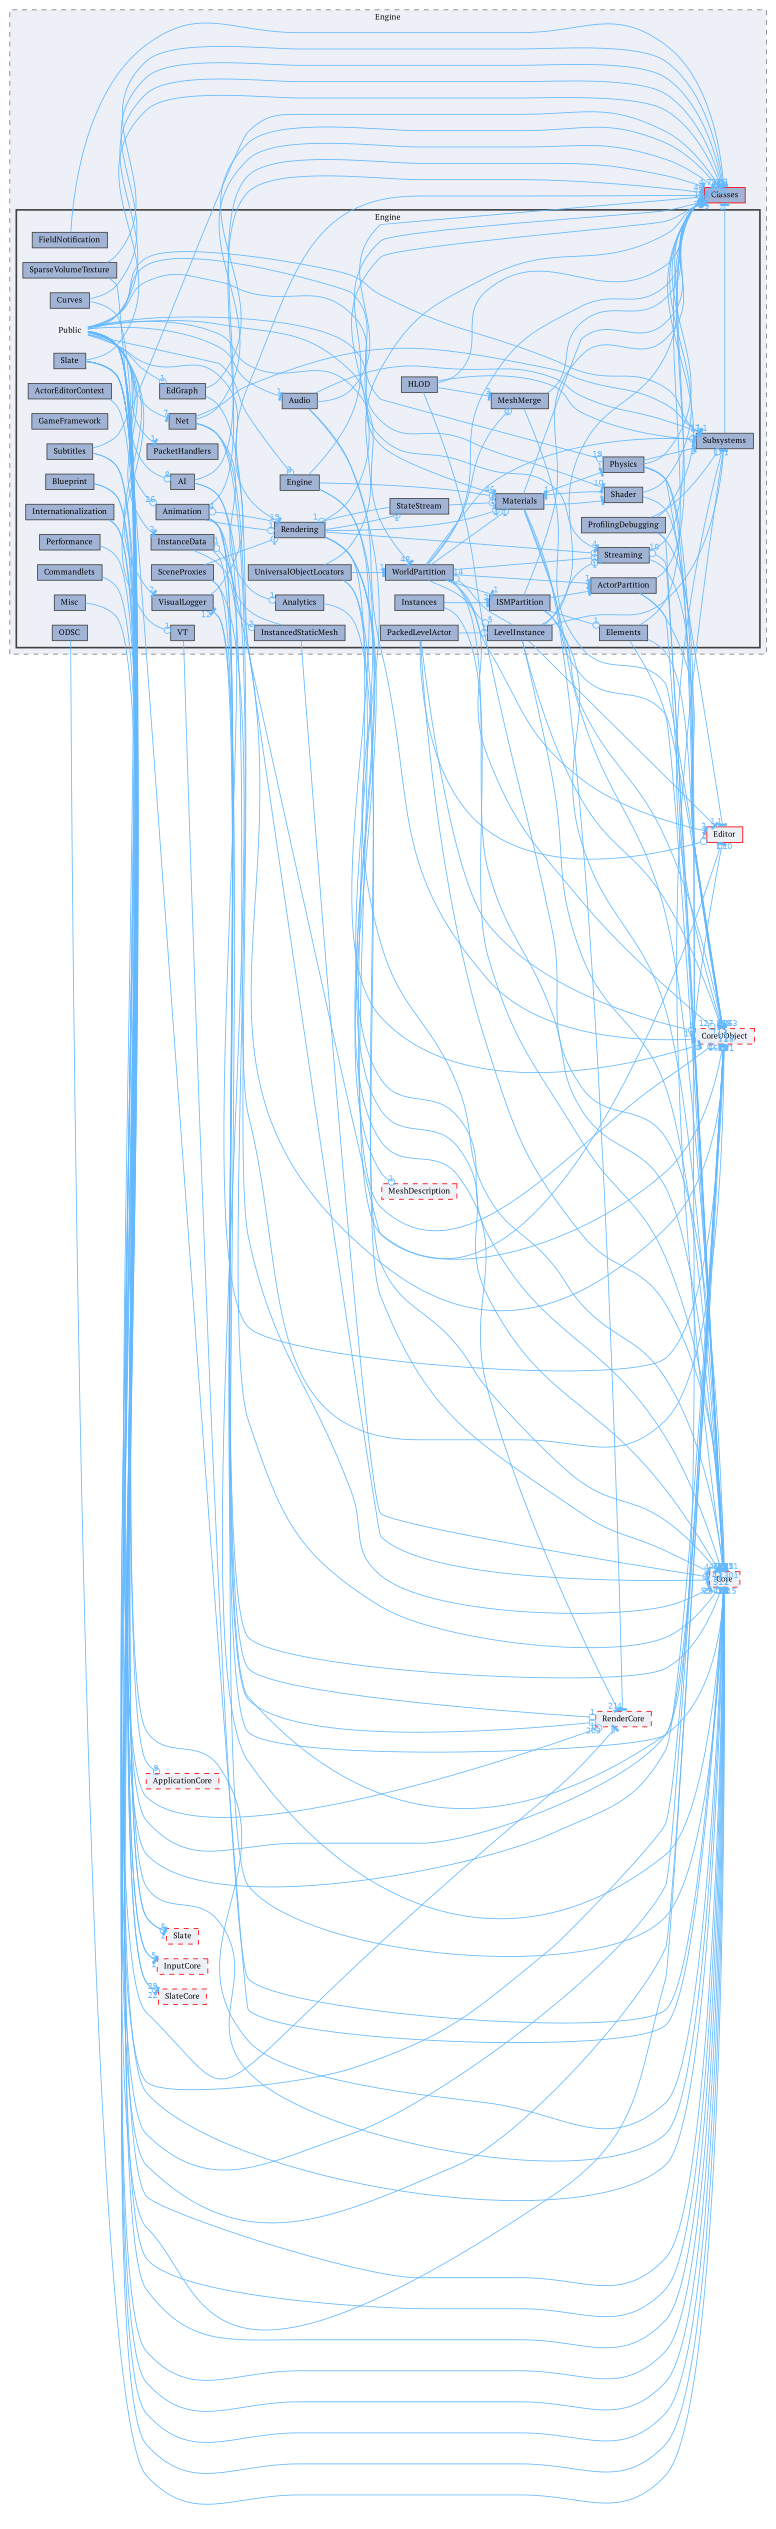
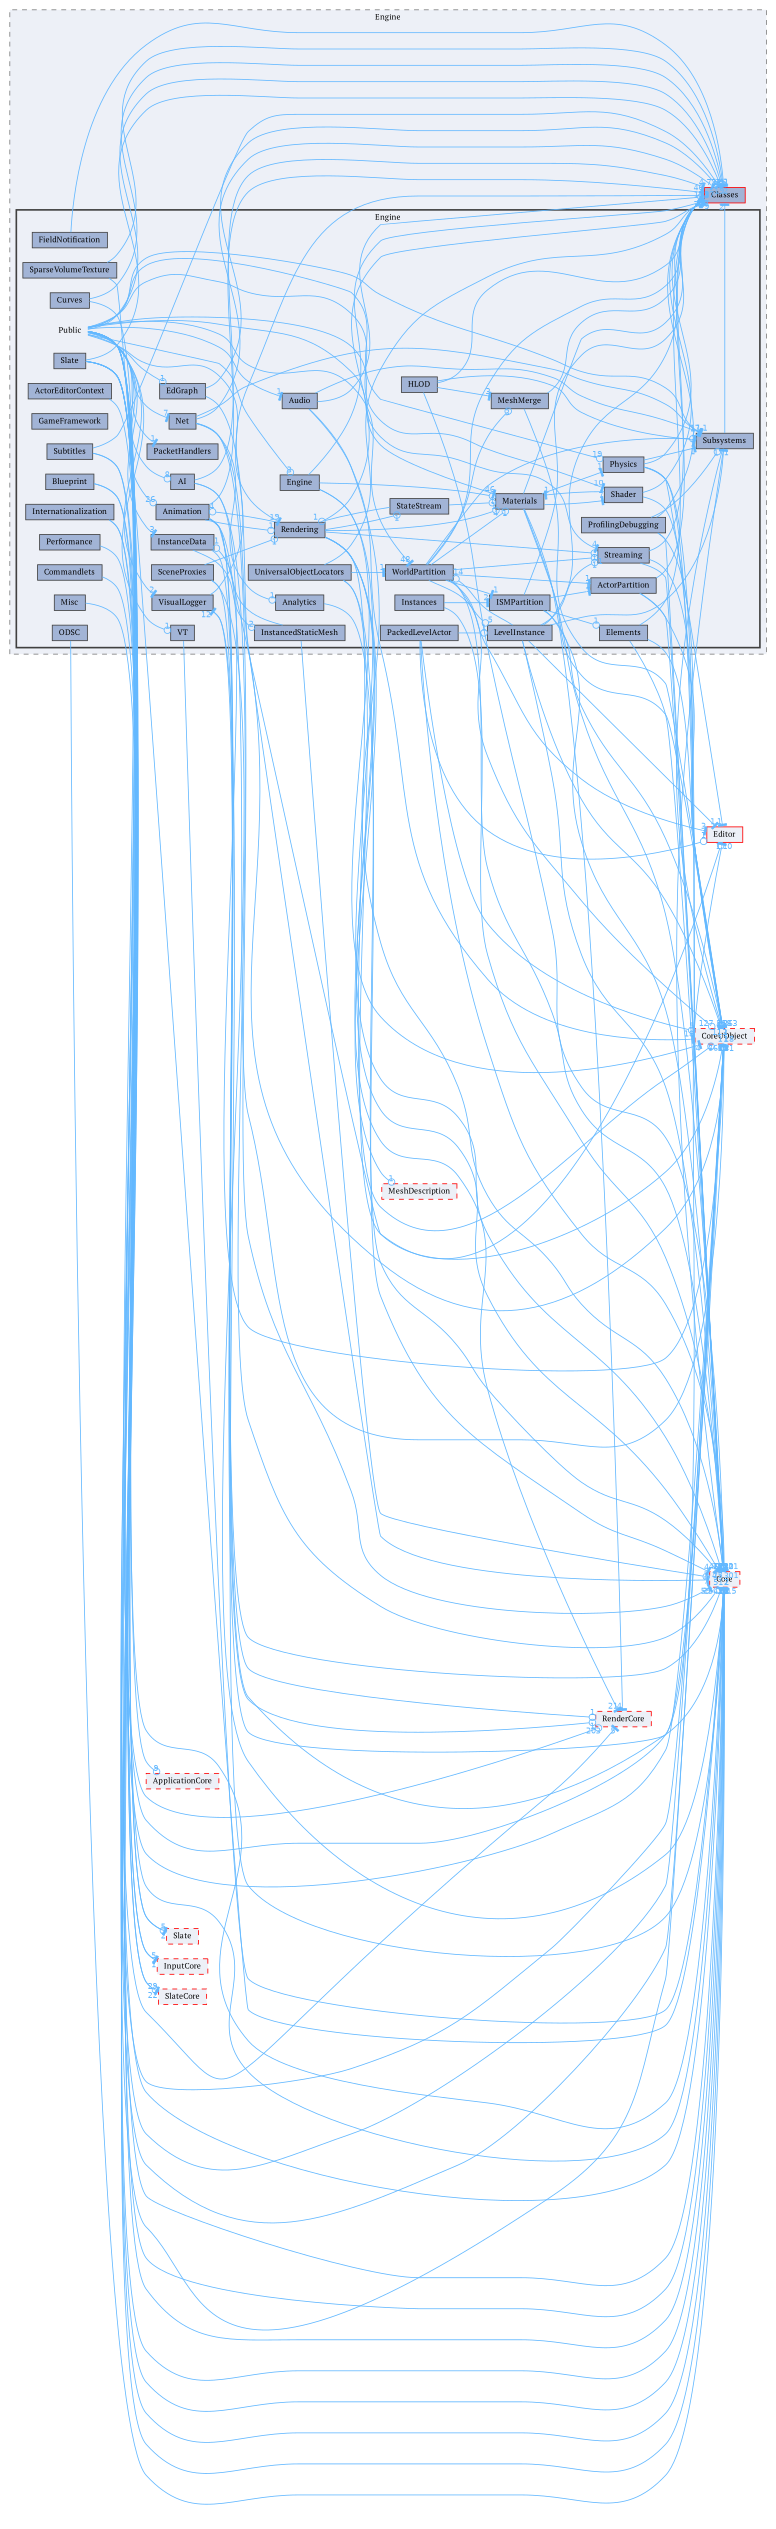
(696, 1061) -> (695, 1056)
